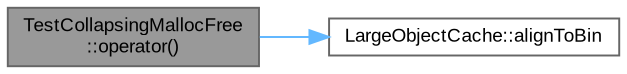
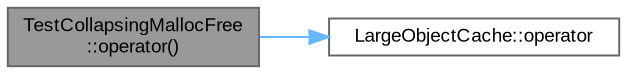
(474, 37) -> (474, 37)
